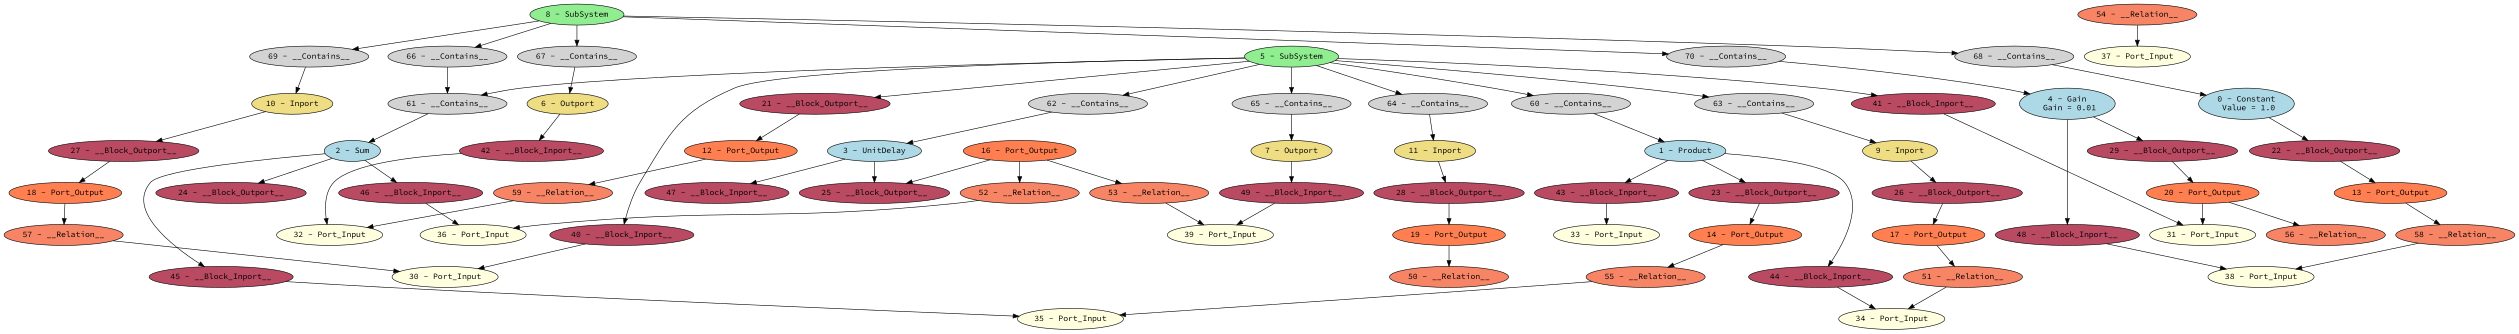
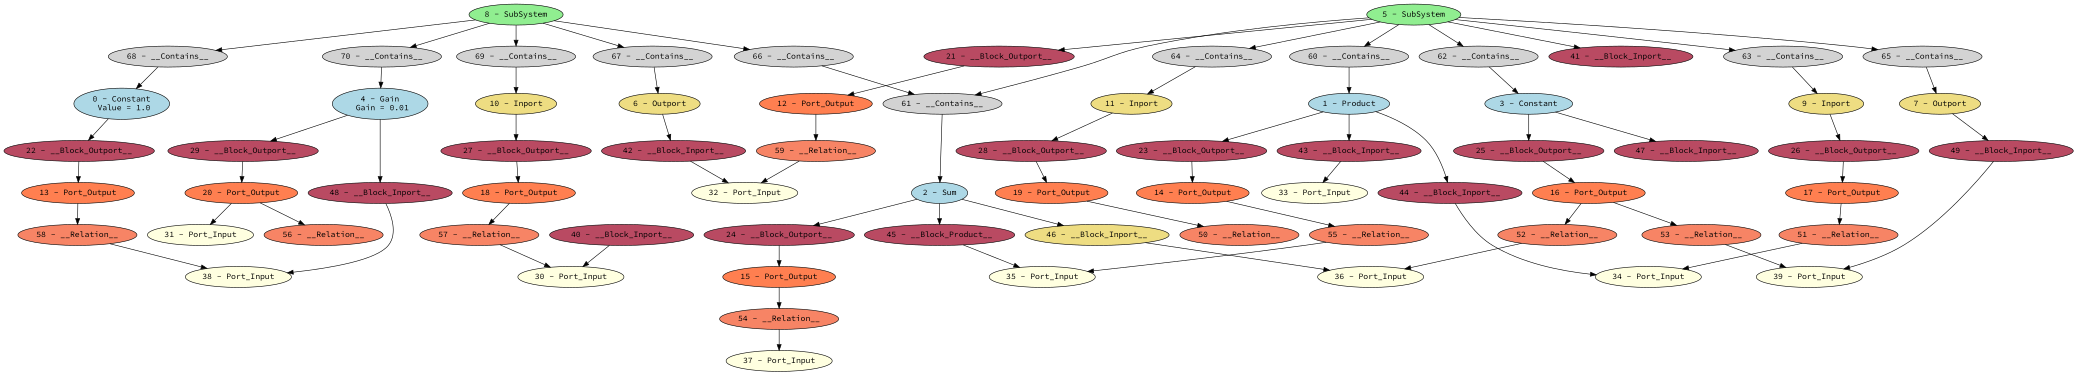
(850, 73) -> none
(874, 151) -> (1529, 104)
(2061, 168) -> none
(951, 171) -> (1556, 170)
(411, 193) -> (1097, 235)
(221, 277) -> (940, 235)
none -> (779, 277)
